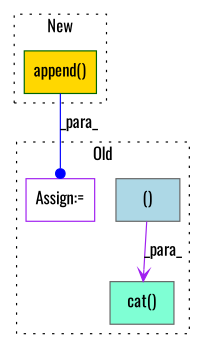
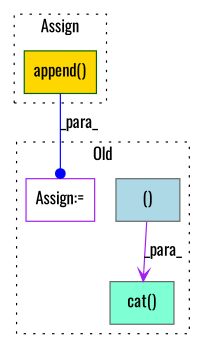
(60, 28) -> (60, 28)
